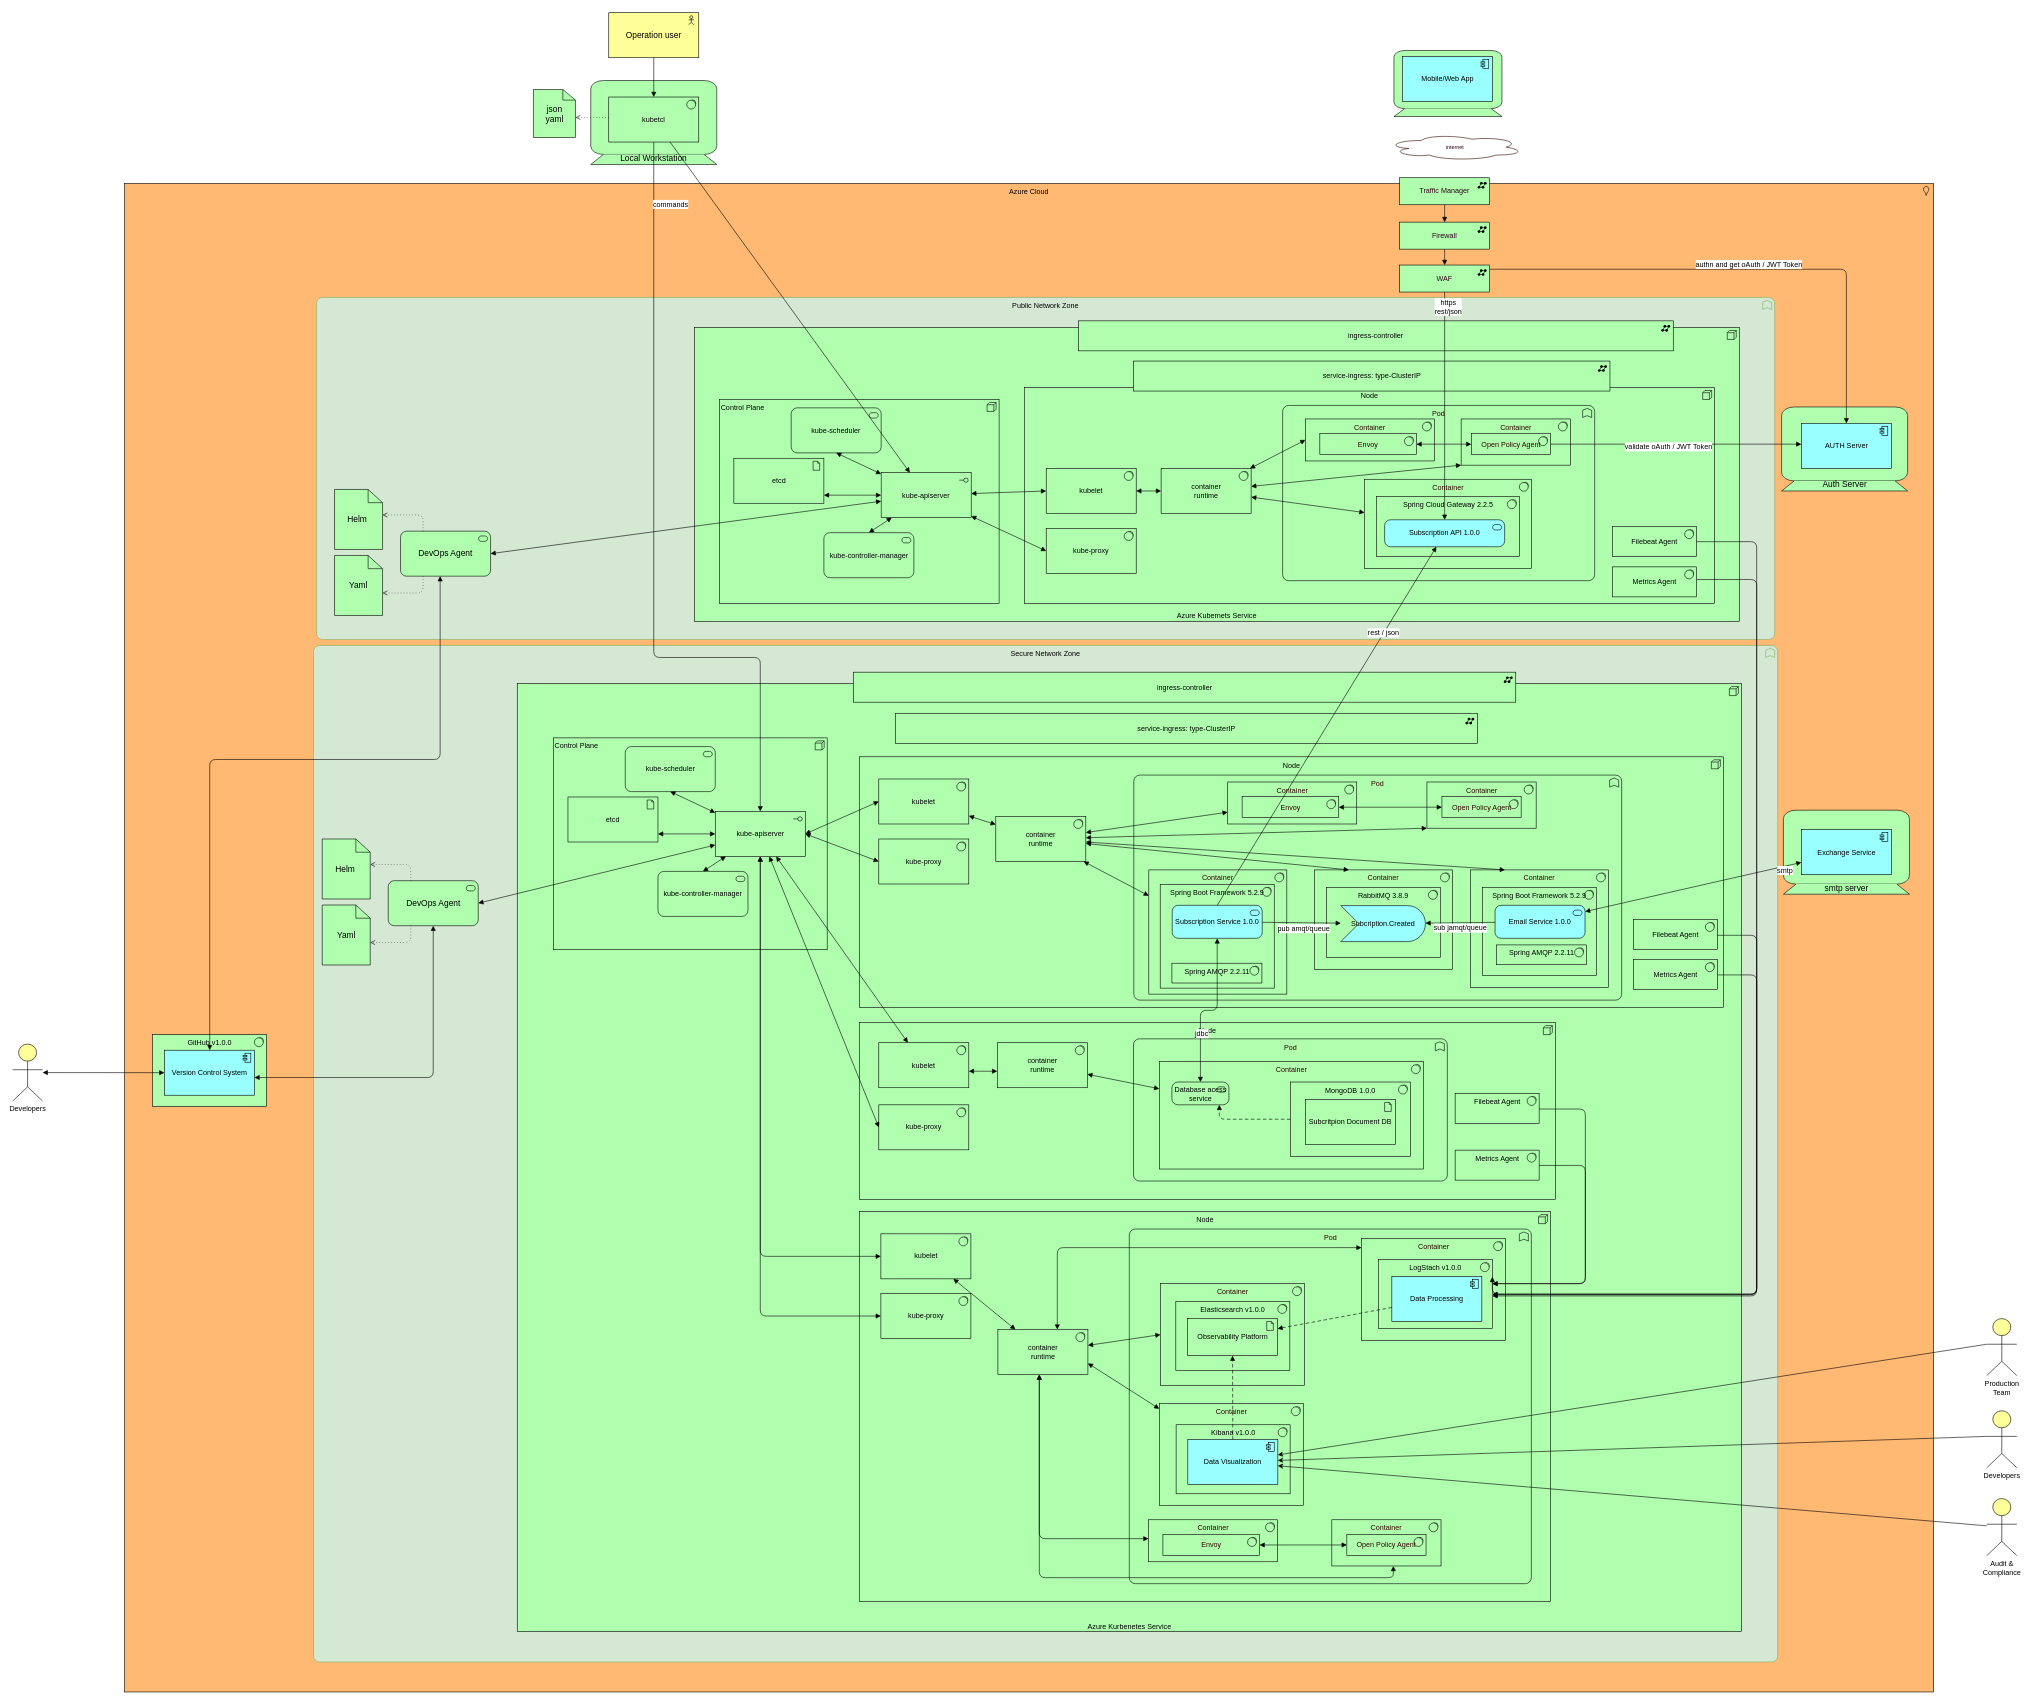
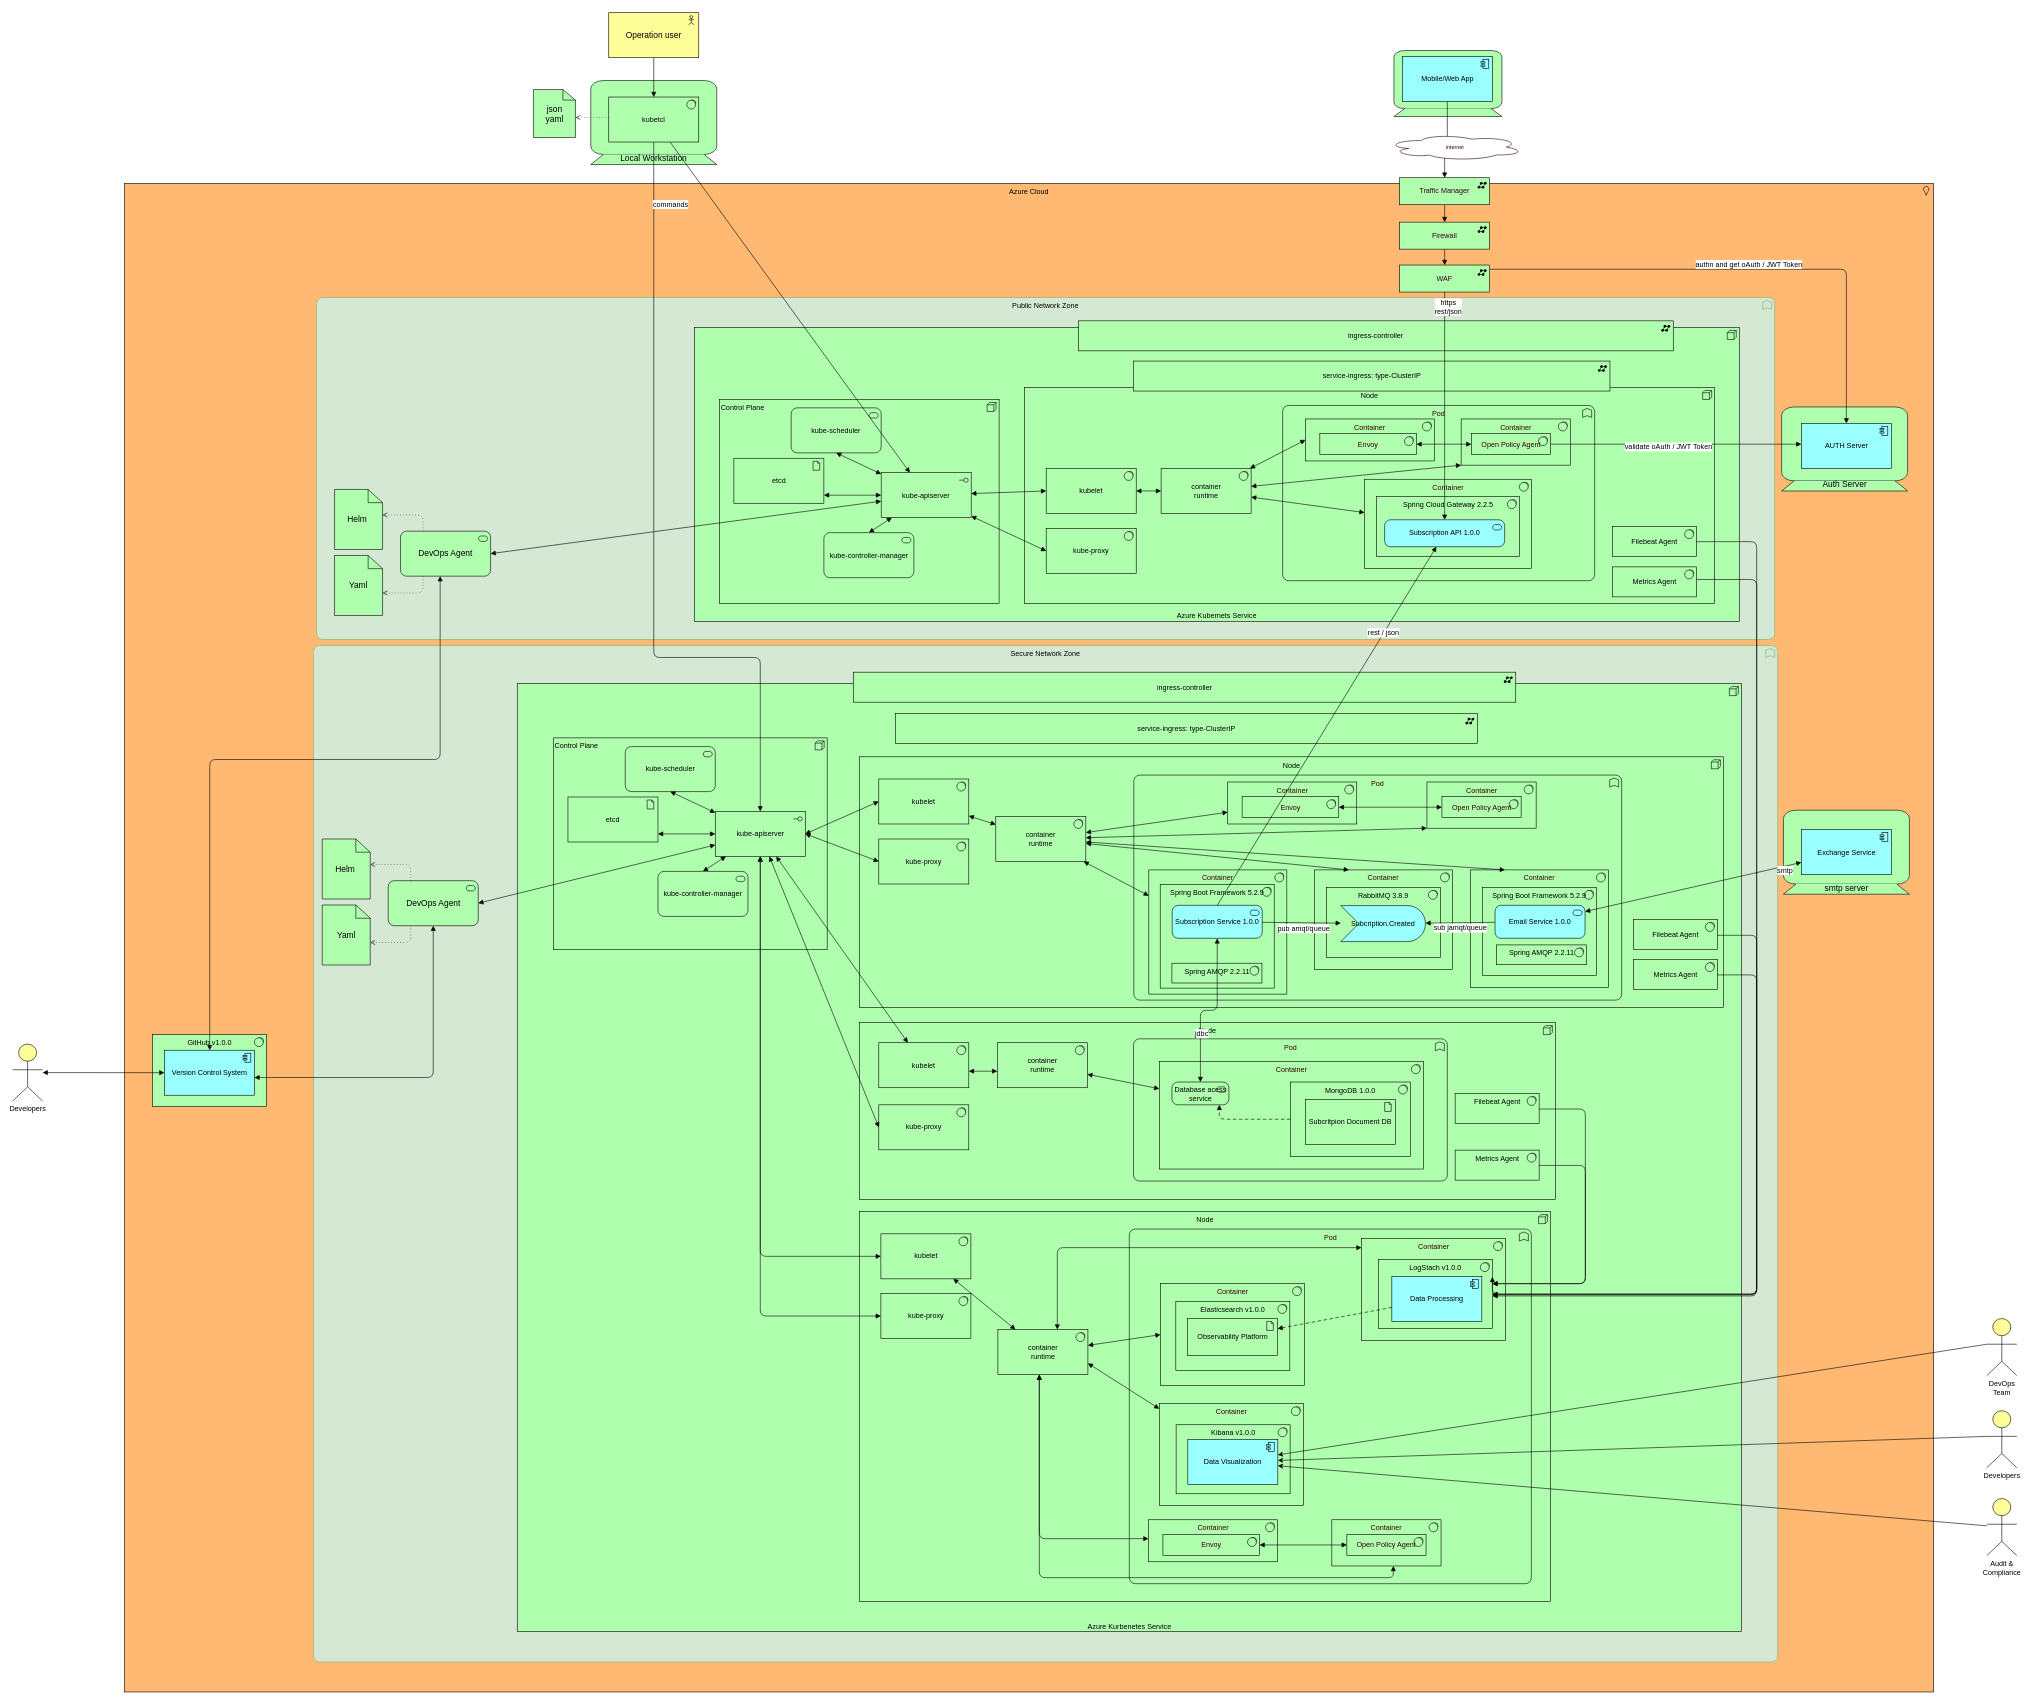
none -> (1445, 165)
(1233, 1382) -> none
(2002, 1388) -> (2002, 1388)
